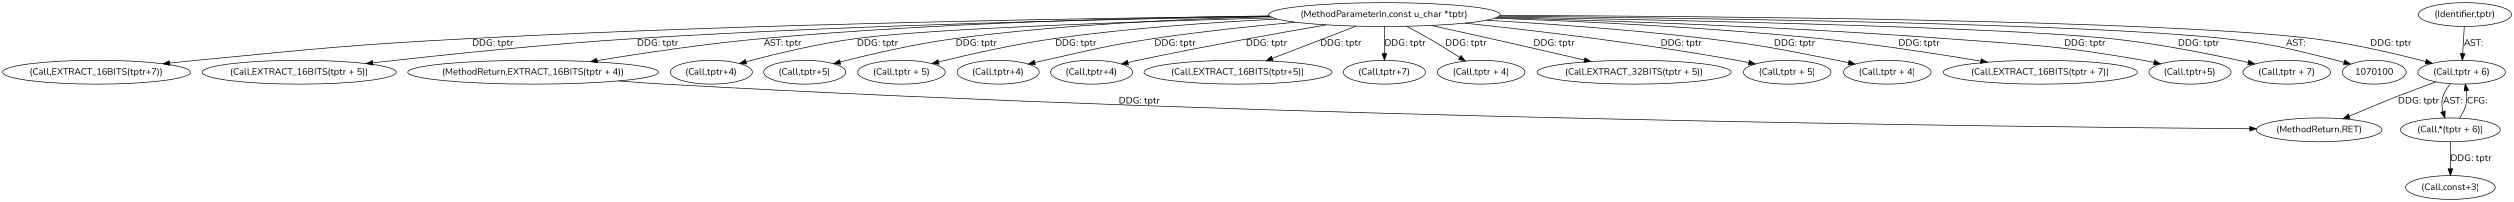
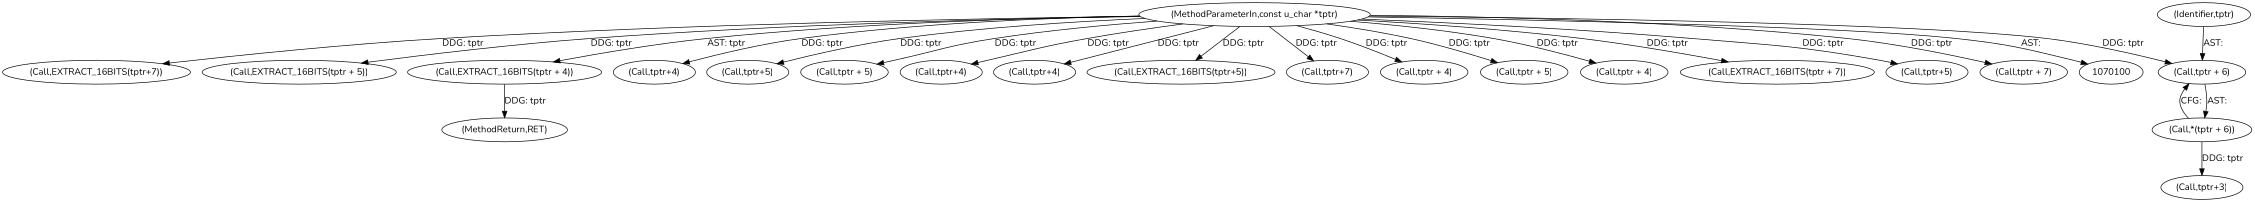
(533, 72) -> (505, 72)
(1634, 72) -> none
(2392, 98) -> none
(2450, 187) -> (2202, 187)
